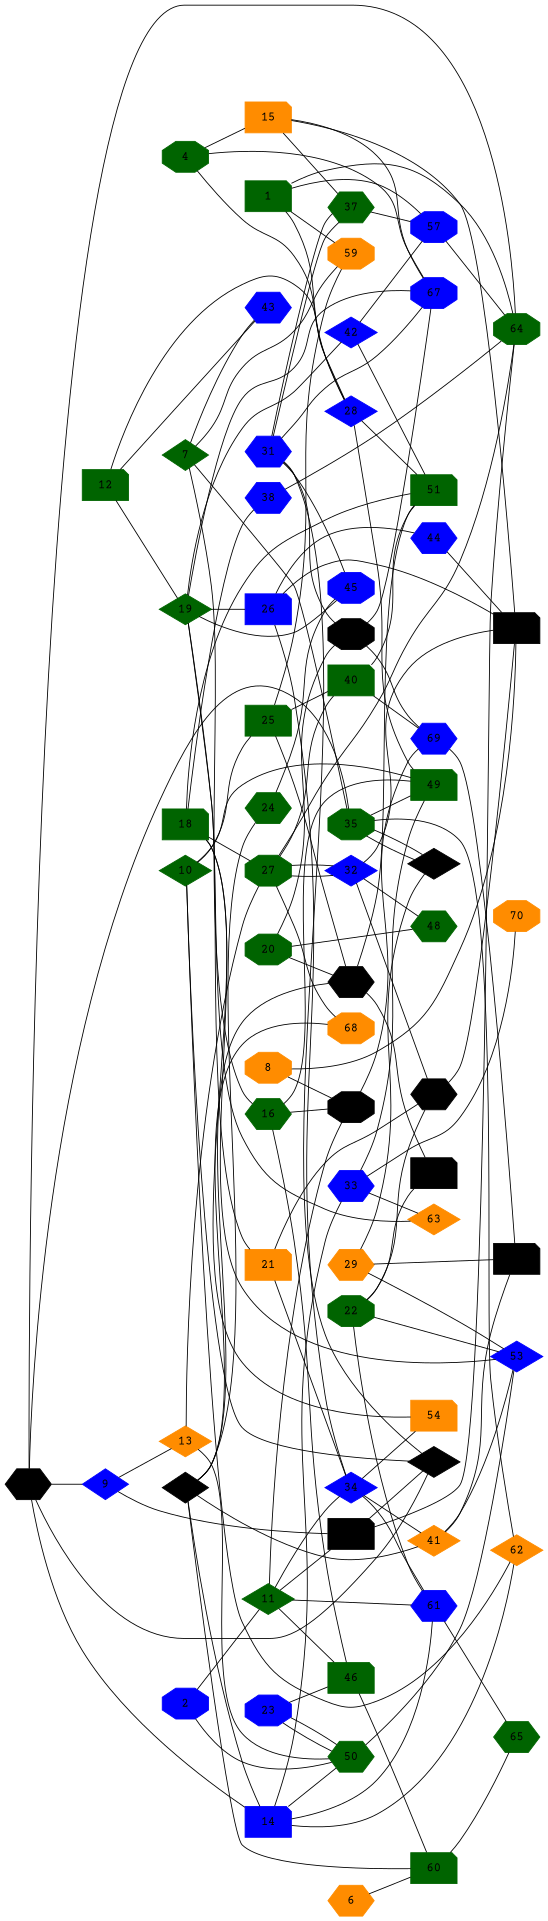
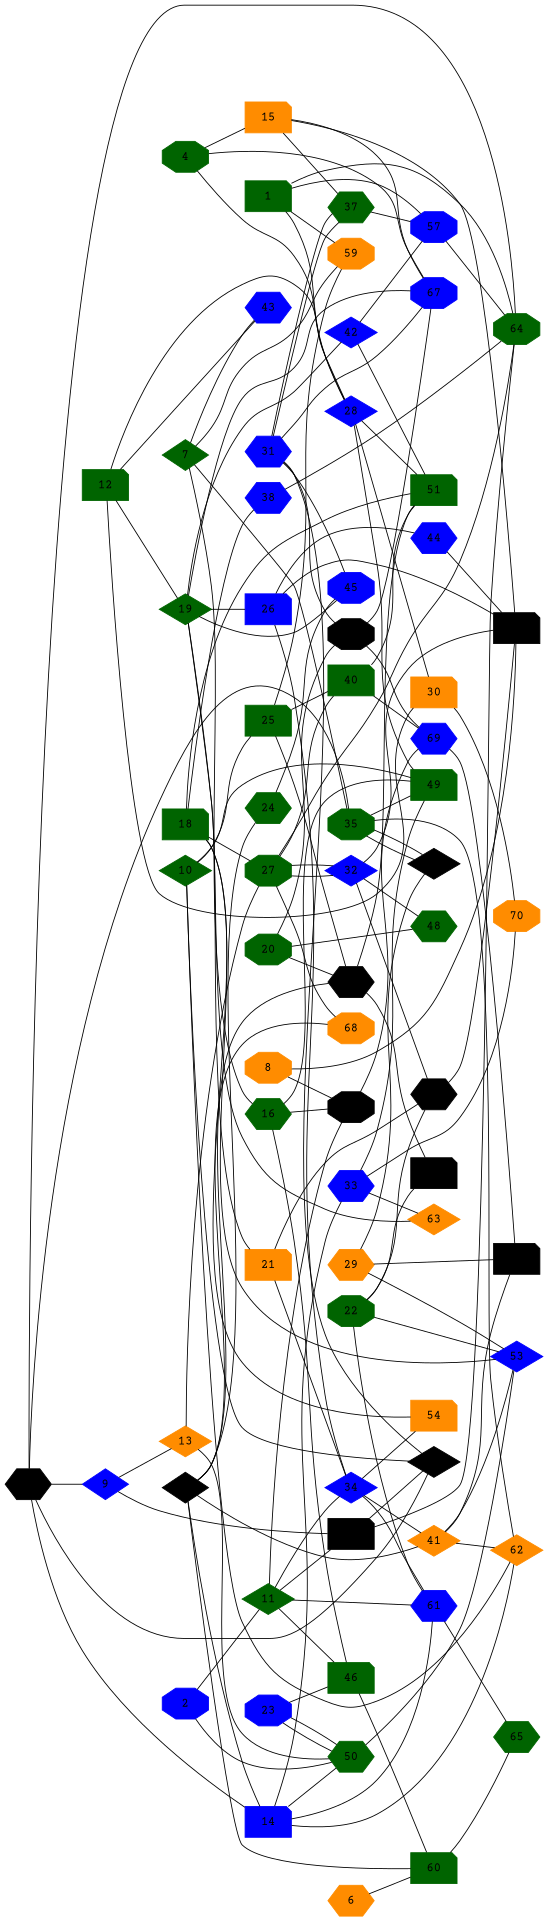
none -> (434, 692)
none -> (475, 1546)
